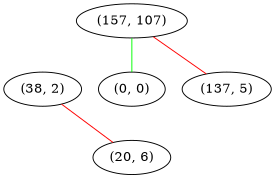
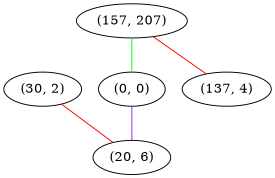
(132, 21) -> (132, 21)
(43, 89) -> (43, 89)
(227, 89) -> (227, 89)
none -> (132, 123)
